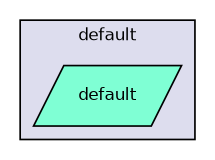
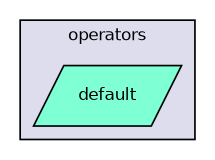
(108, 36) -> (108, 36)
